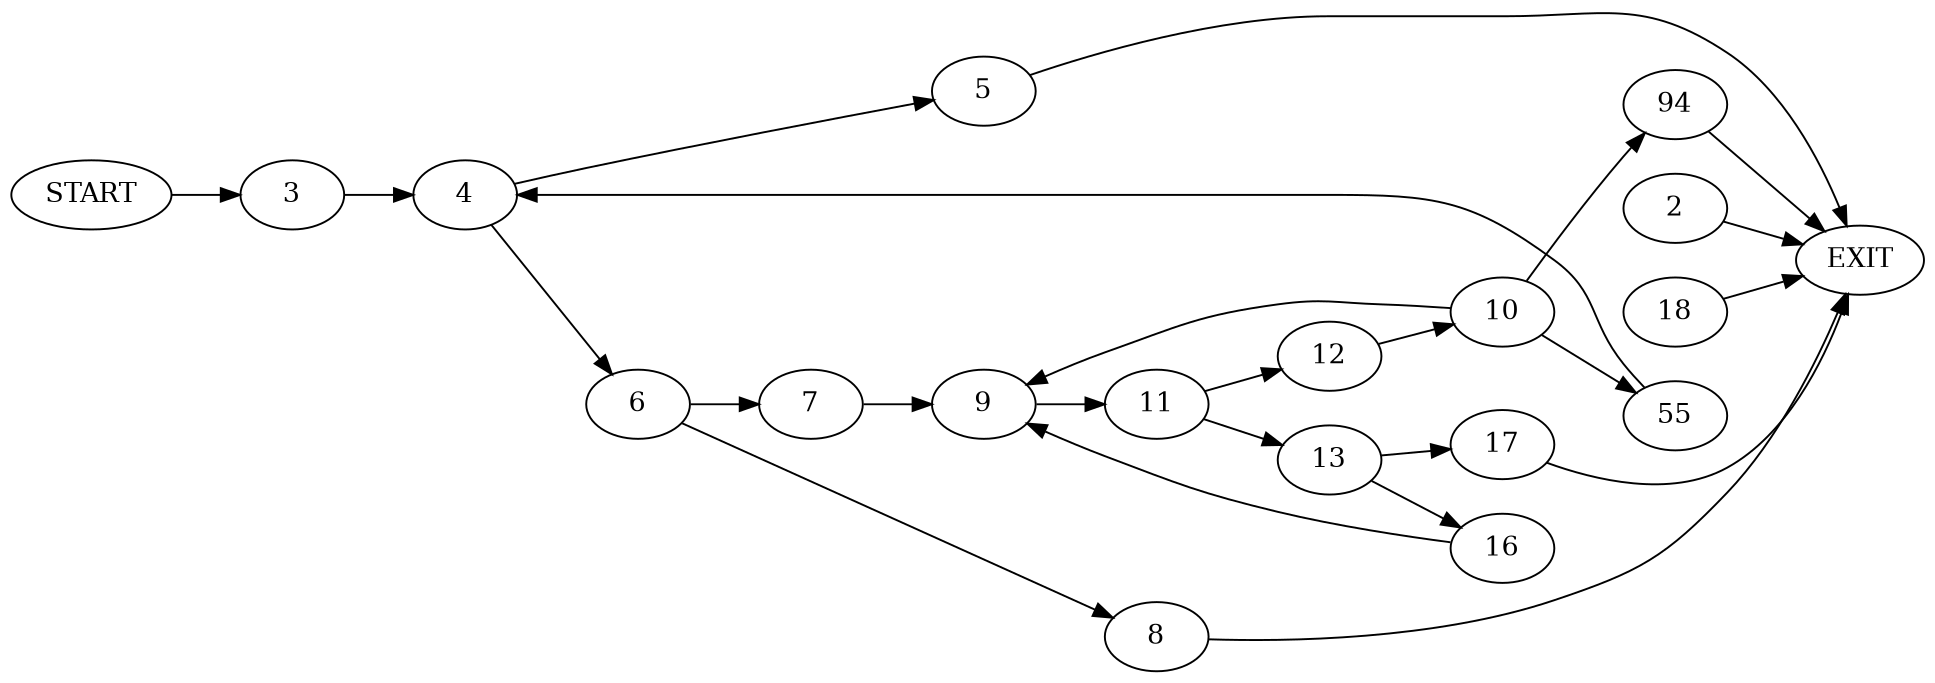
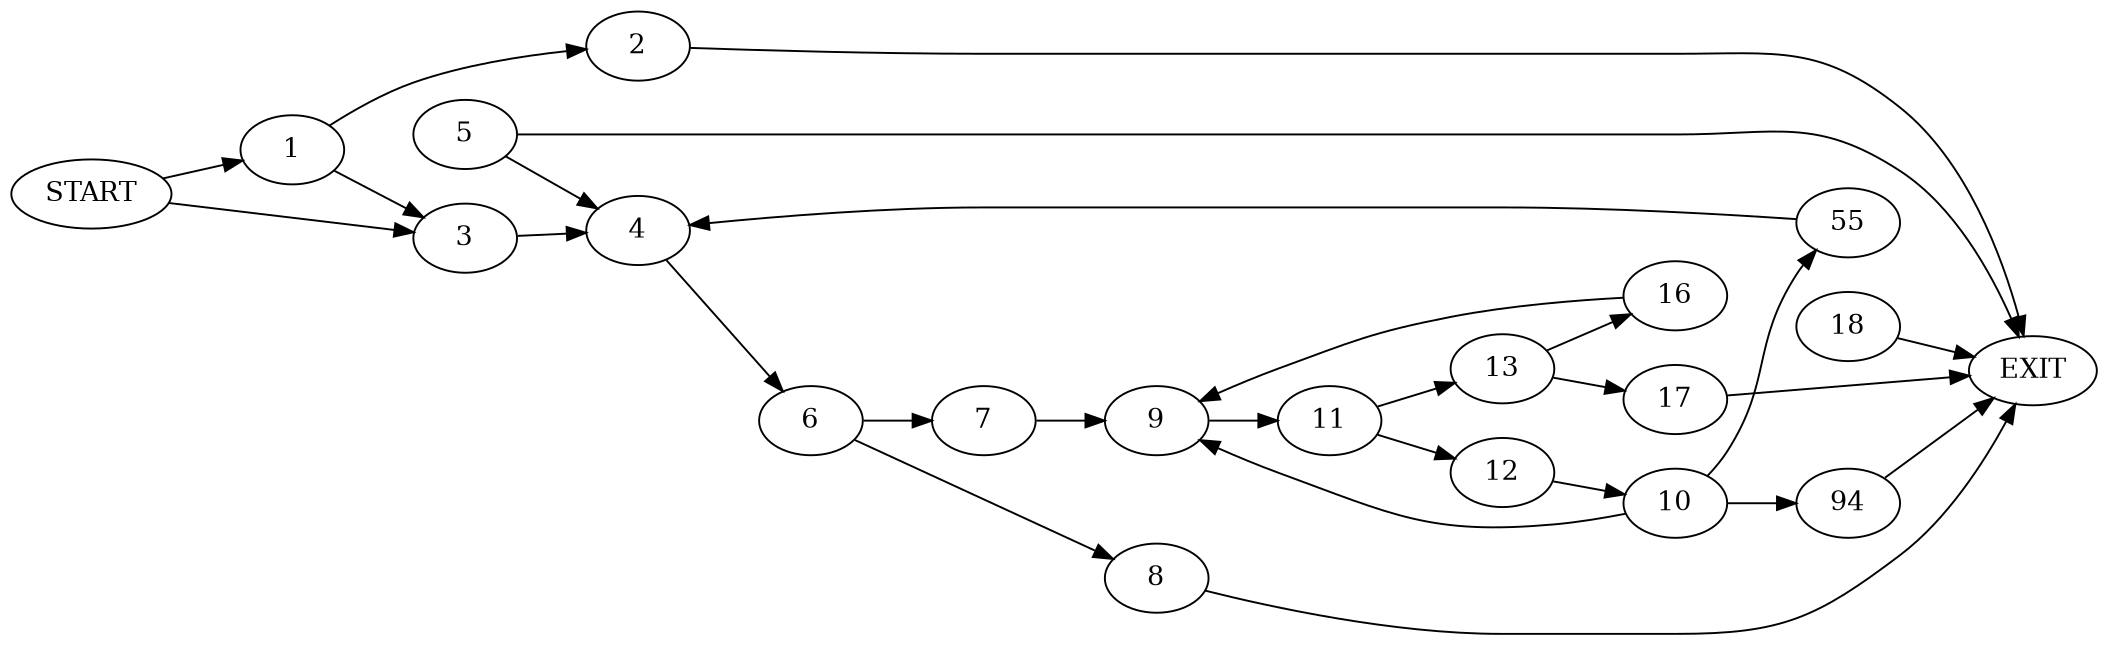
(714, 142) -> (543, 178)
none -> (292, 150)
